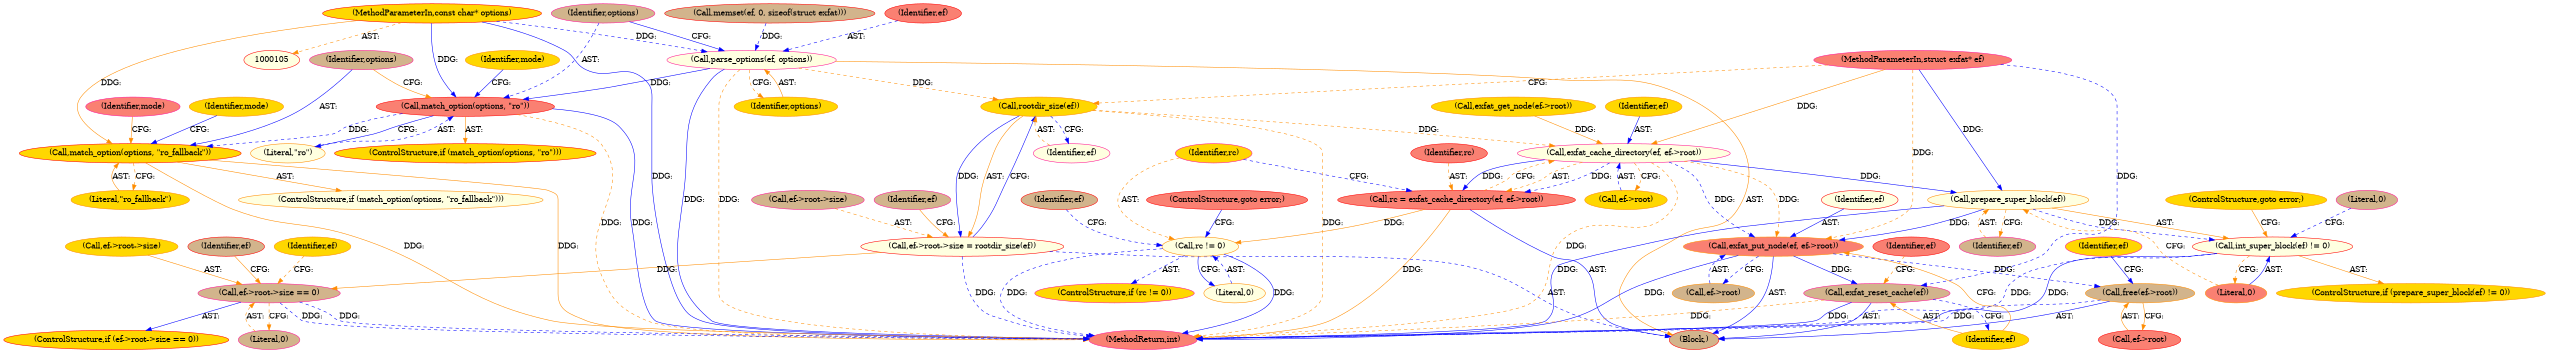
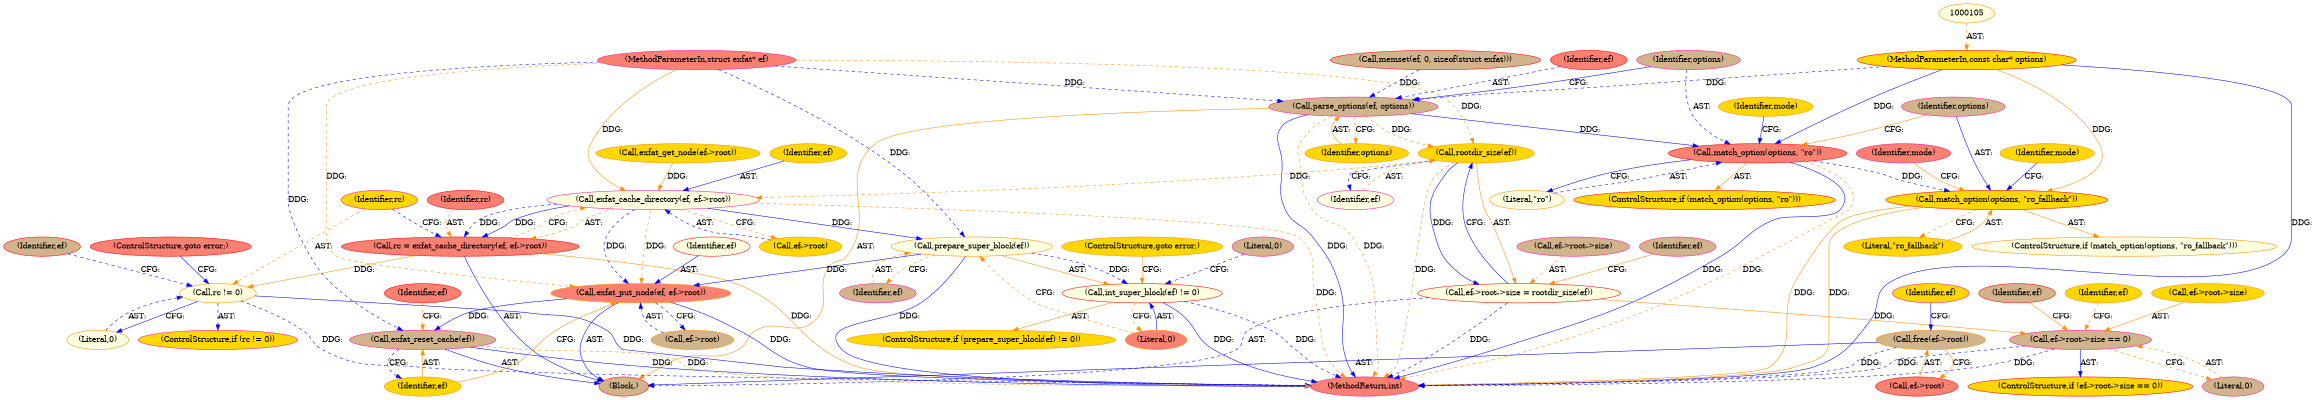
(350, 37) -> (1967, 34)
(272, 60) -> (1967, 13)
(752, 60) -> (1353, 107)
none -> (1026, 83)
(1539, 83) -> (1473, 107)
(1959, 128) -> (850, 137)
(1964, 269) -> none
